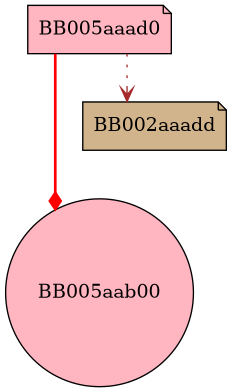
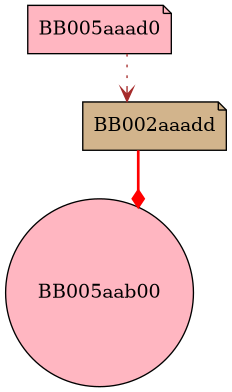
(55, 123) -> (138, 171)
